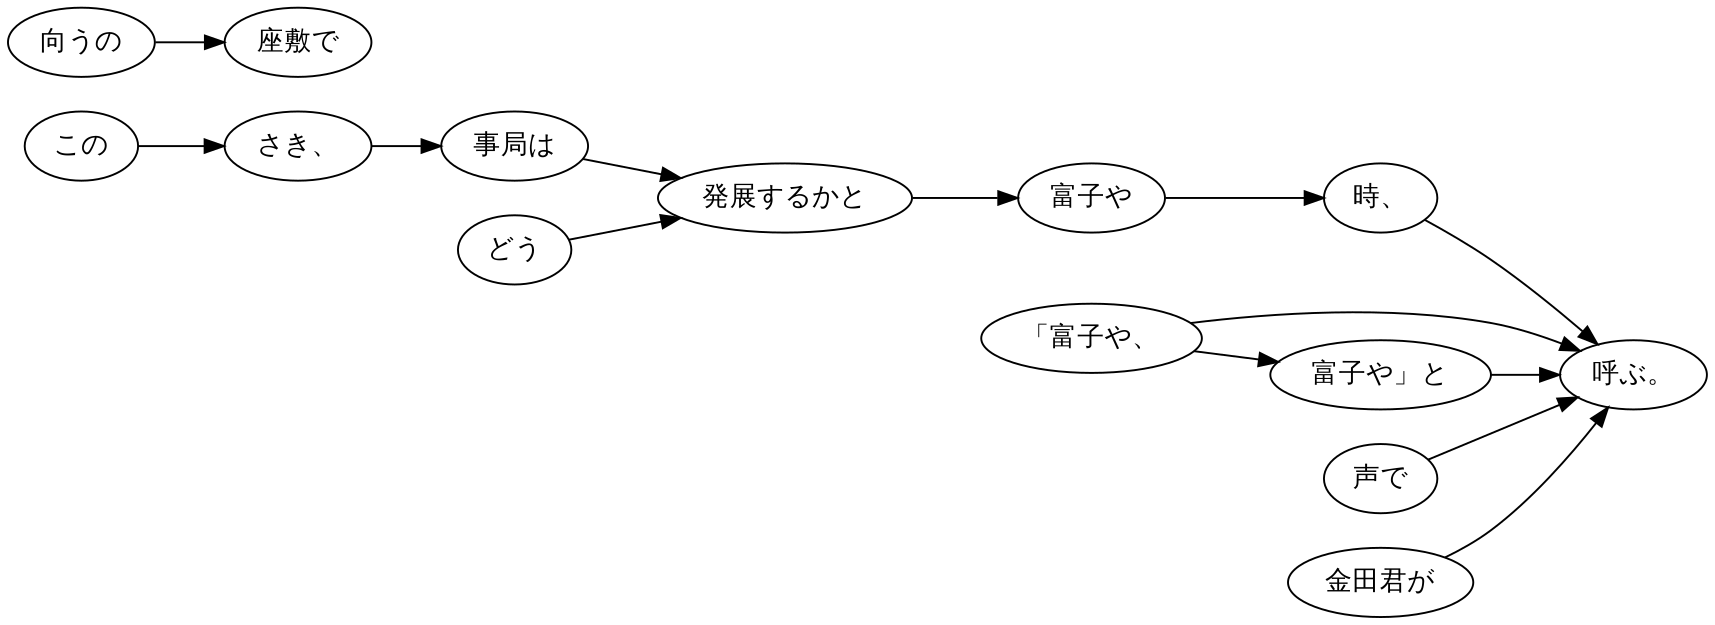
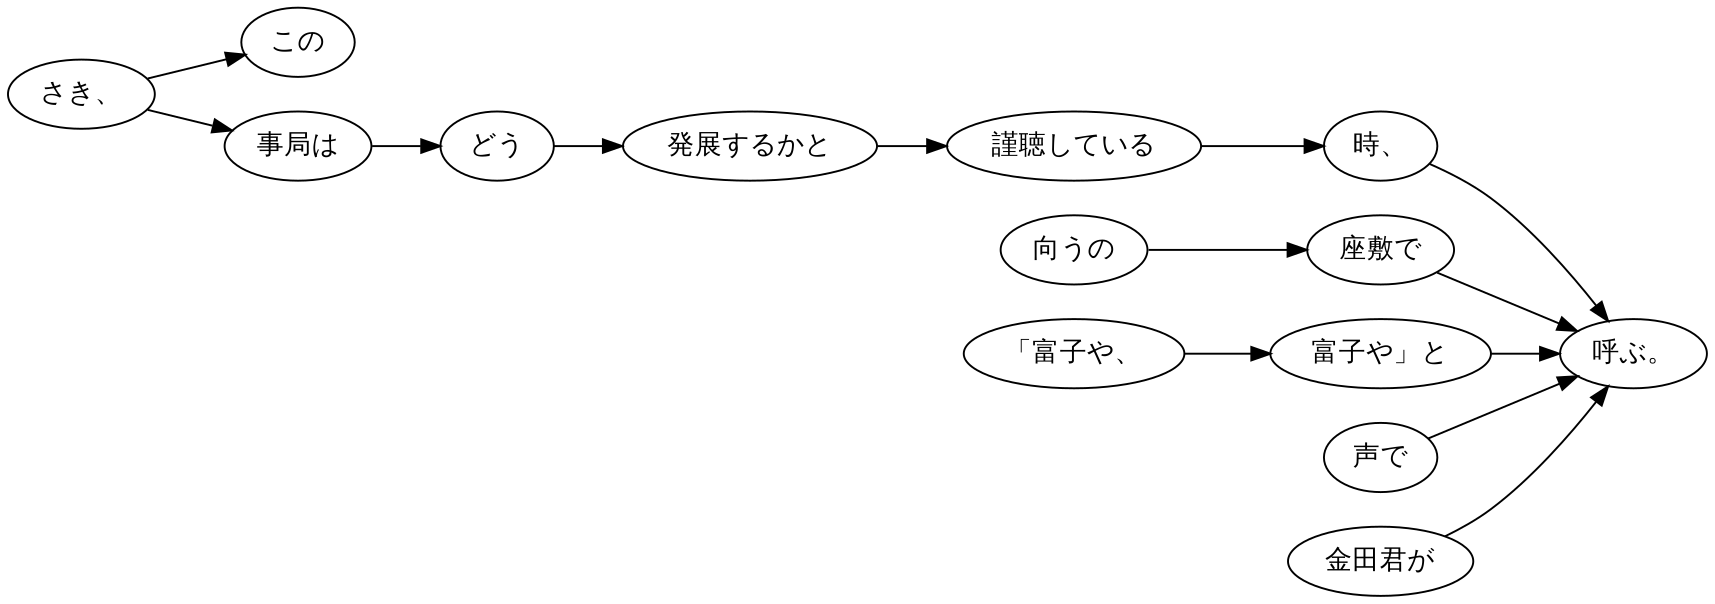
(171, 146) -> (187, 69)
(622, 167) -> (396, 146)
(1092, 198) -> (1074, 146)
(1378, 313) -> (1498, 298)
